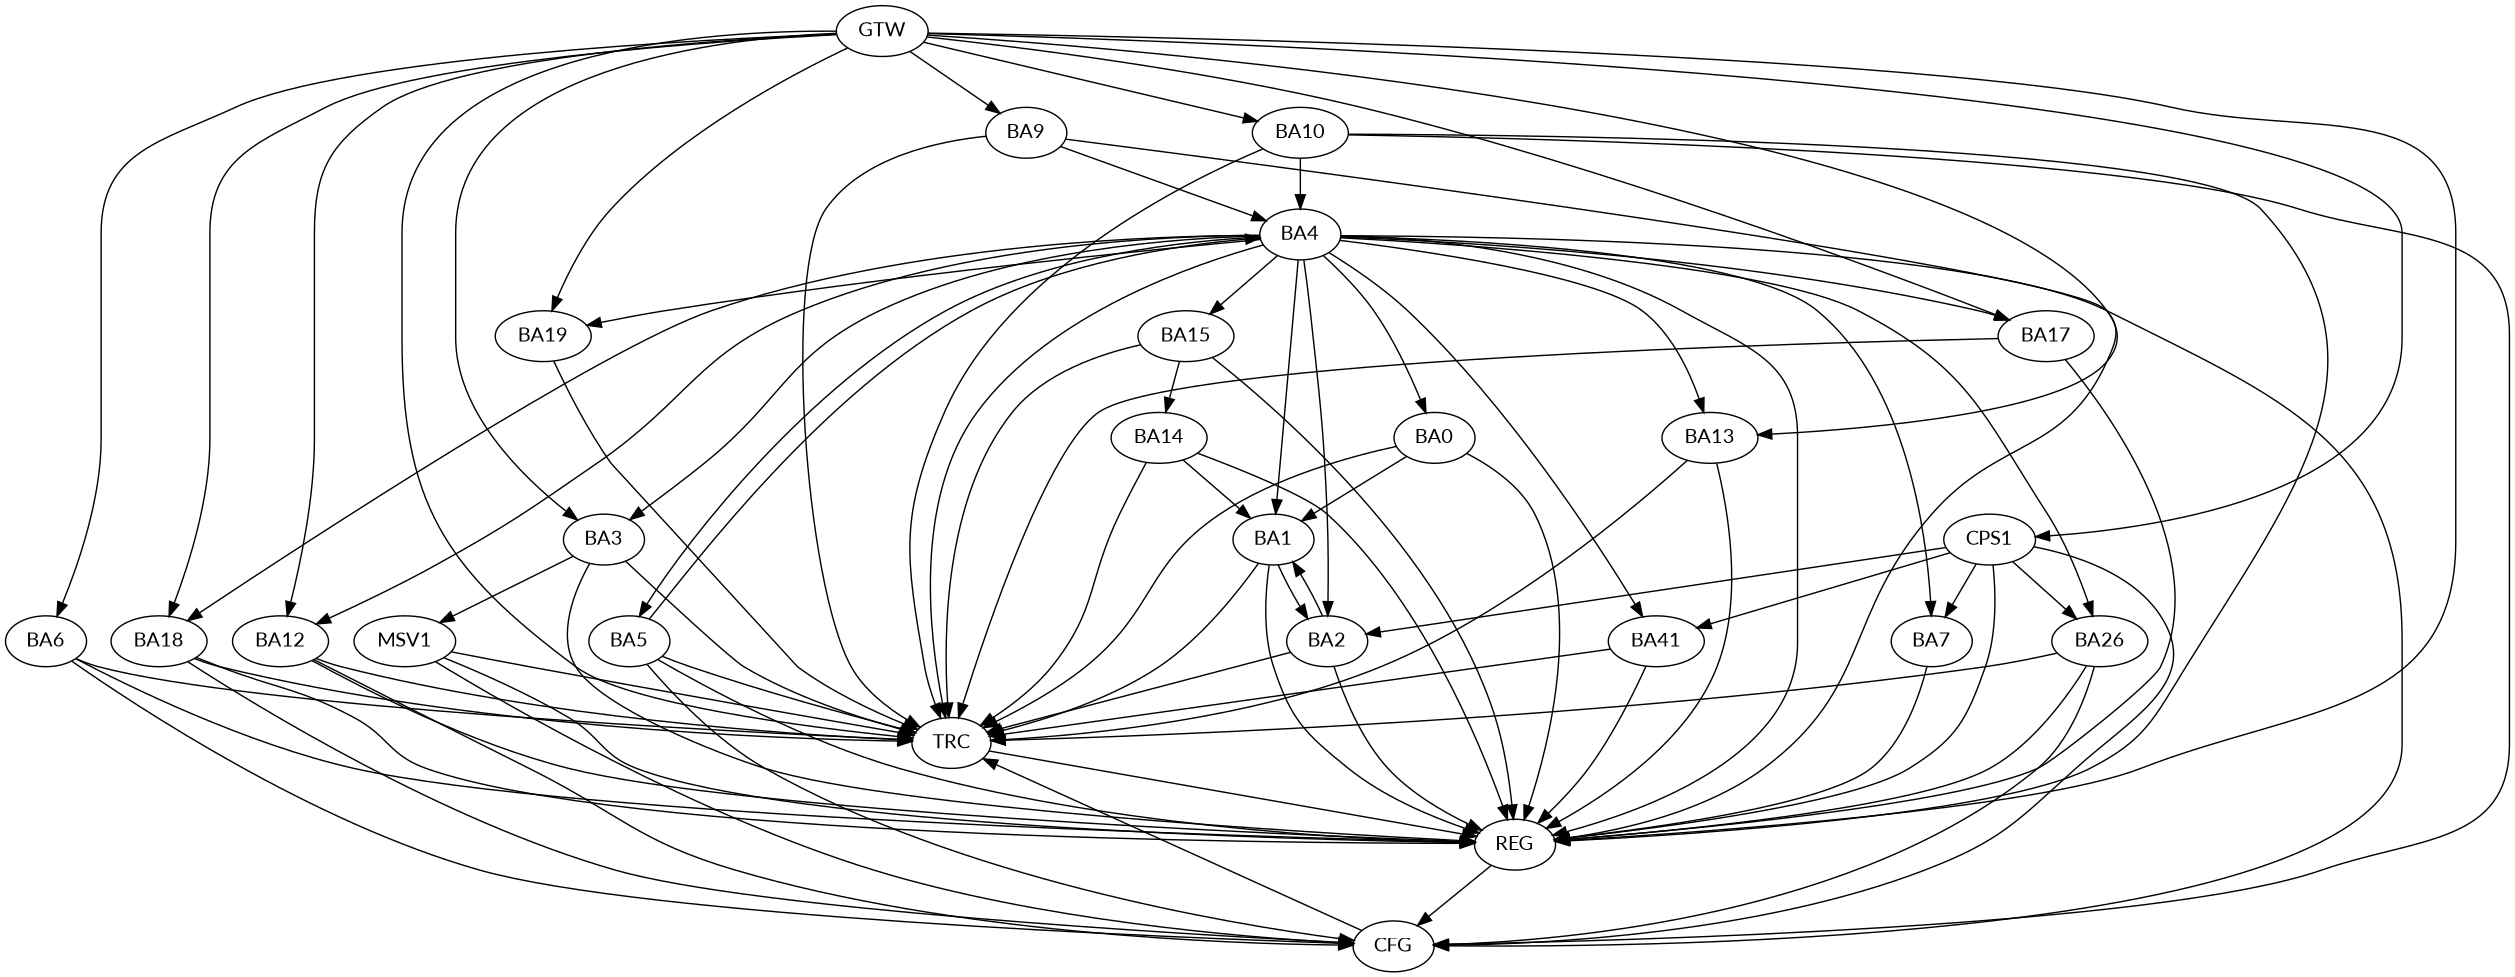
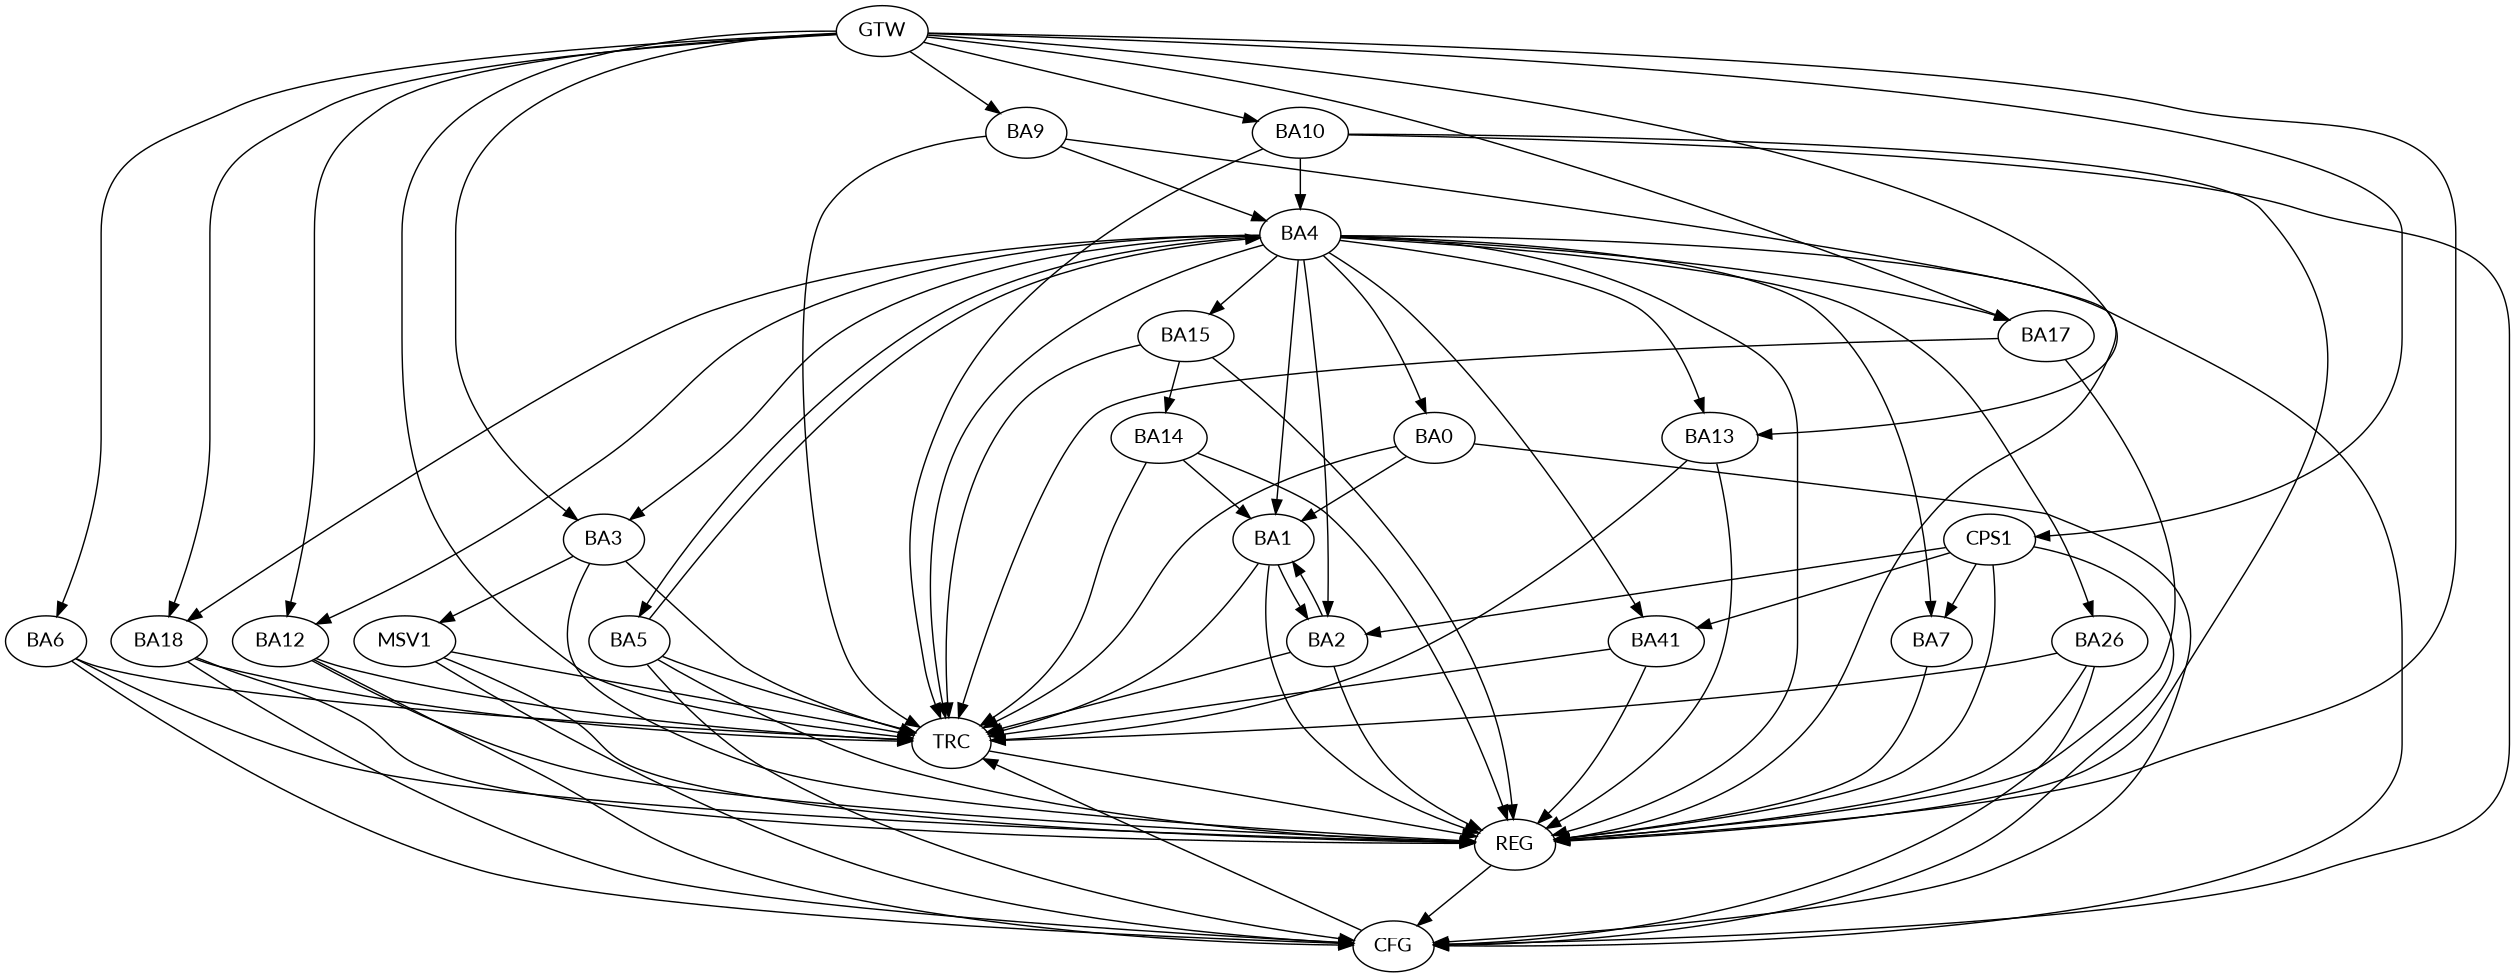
(543, 336) -> none
(2039, 586) -> none
(1559, 624) -> (2190, 644)
